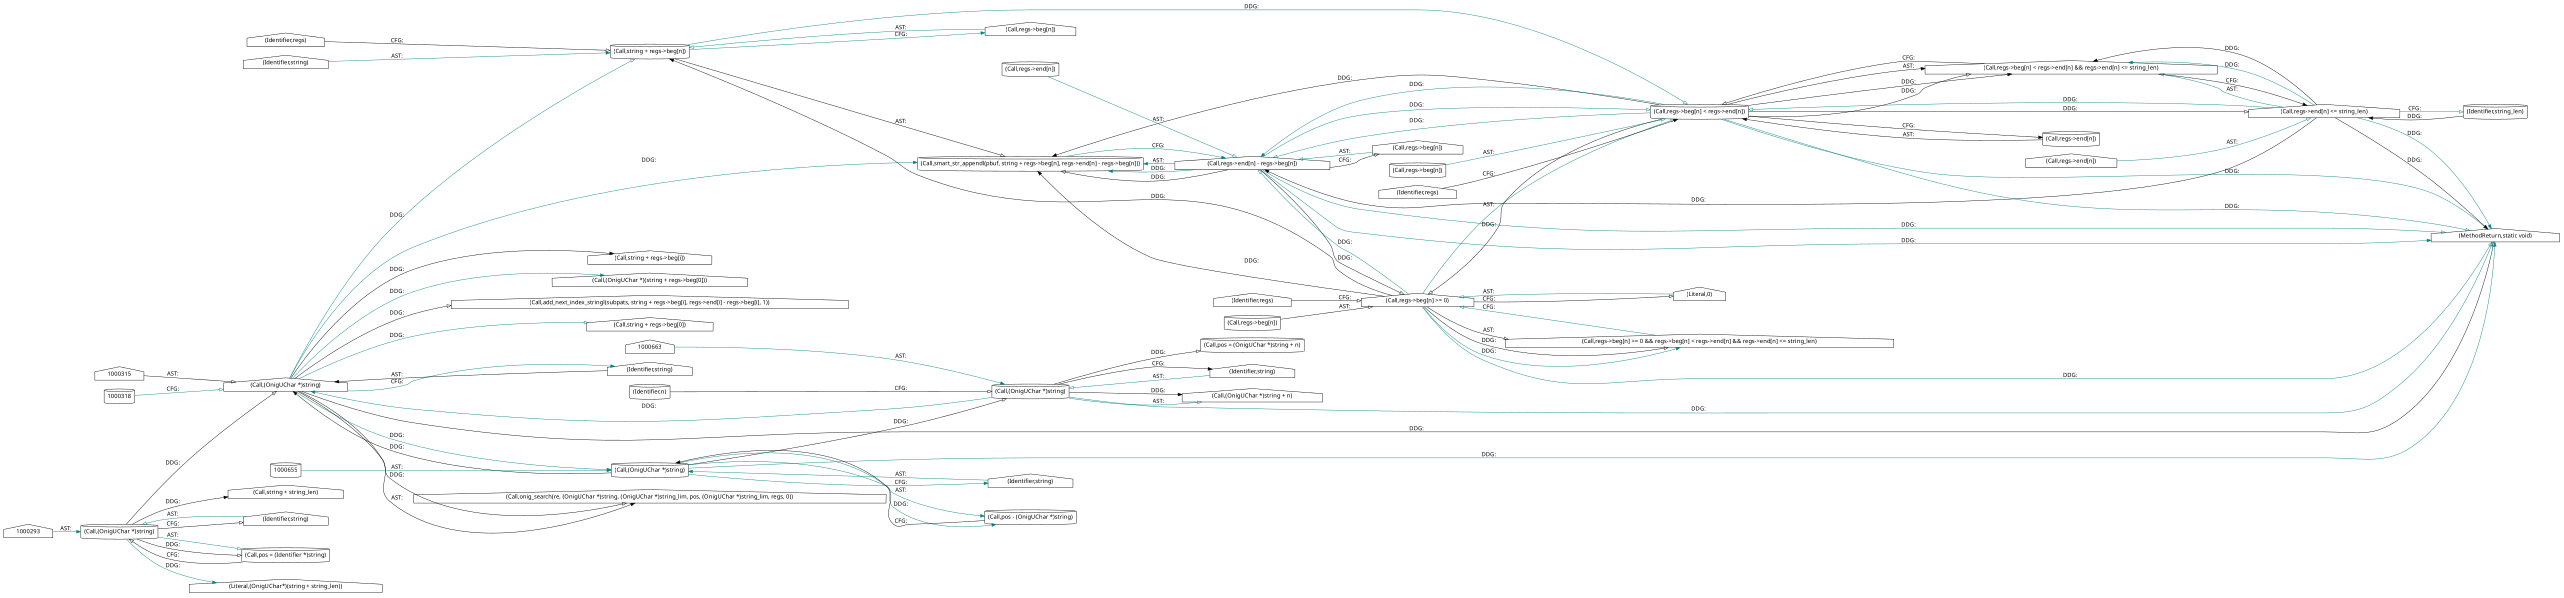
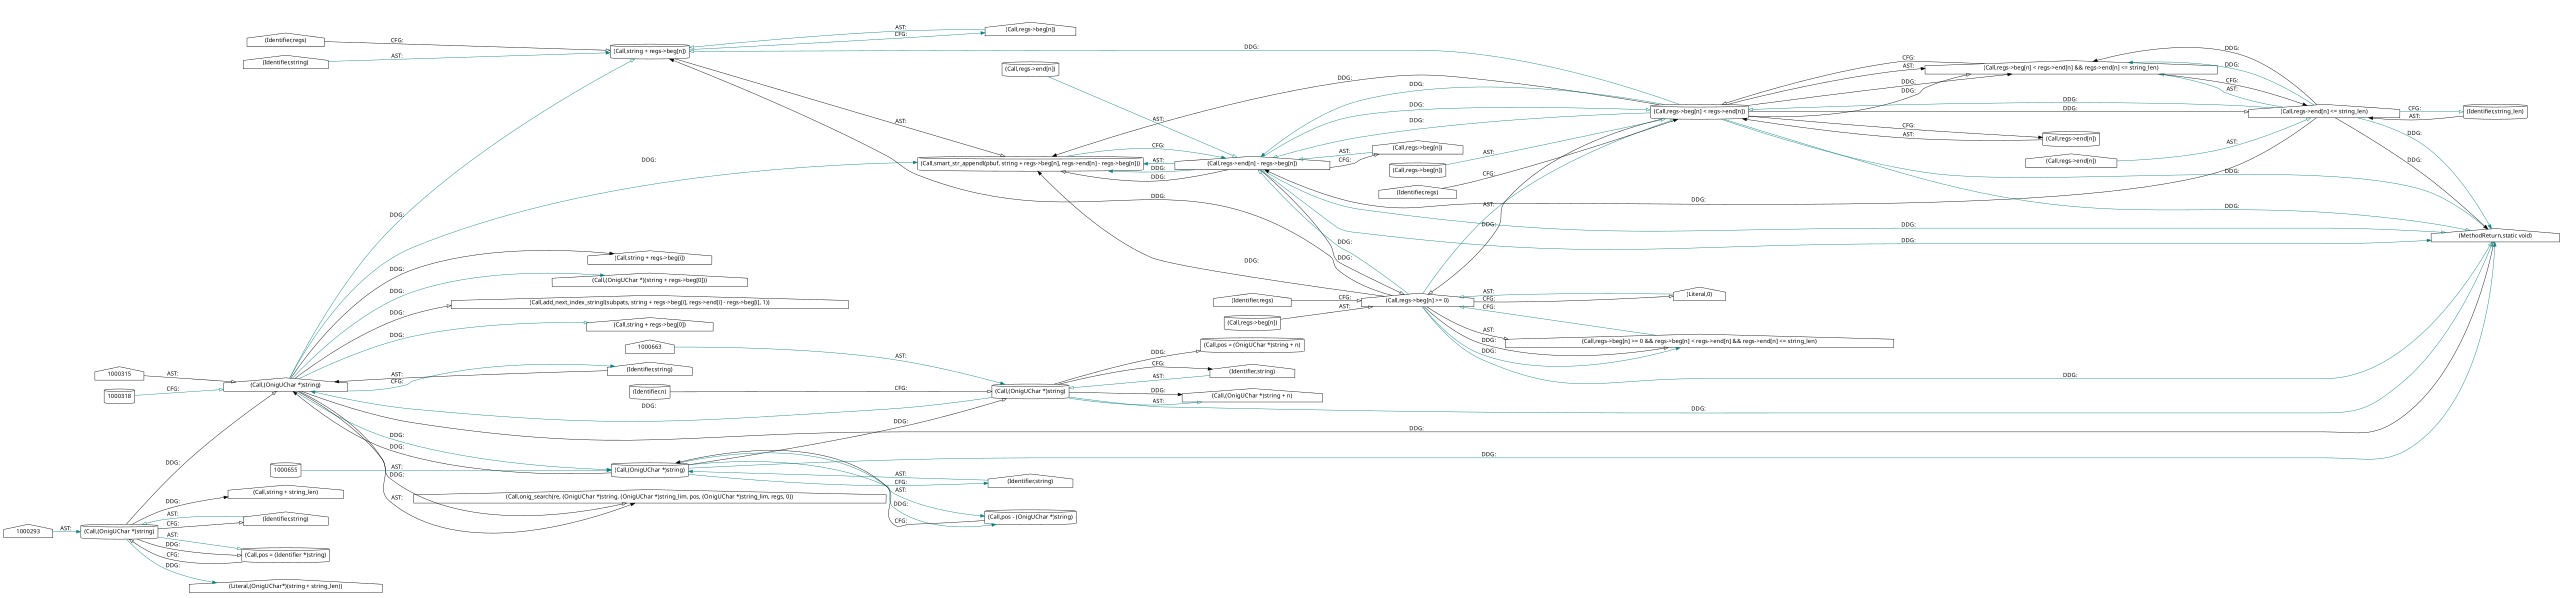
(1194, 10) -> (1190, 50)
(2416, 117) -> (2416, 117)
